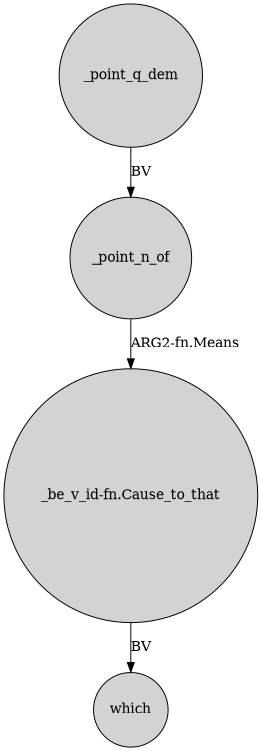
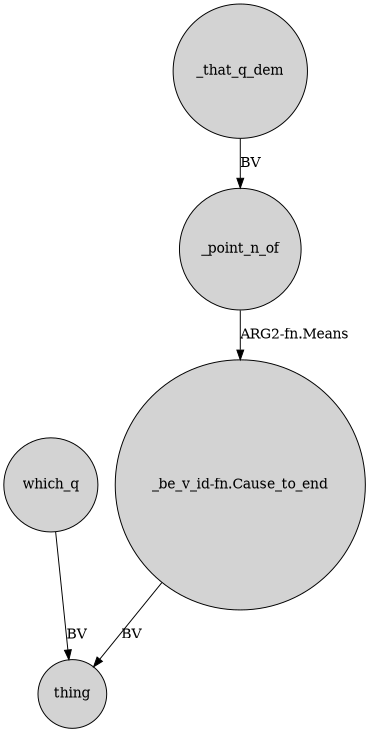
(131, 76) -> (240, 71)
none -> (51, 485)
(131, 496) -> (240, 485)
(131, 710) -> (72, 694)
